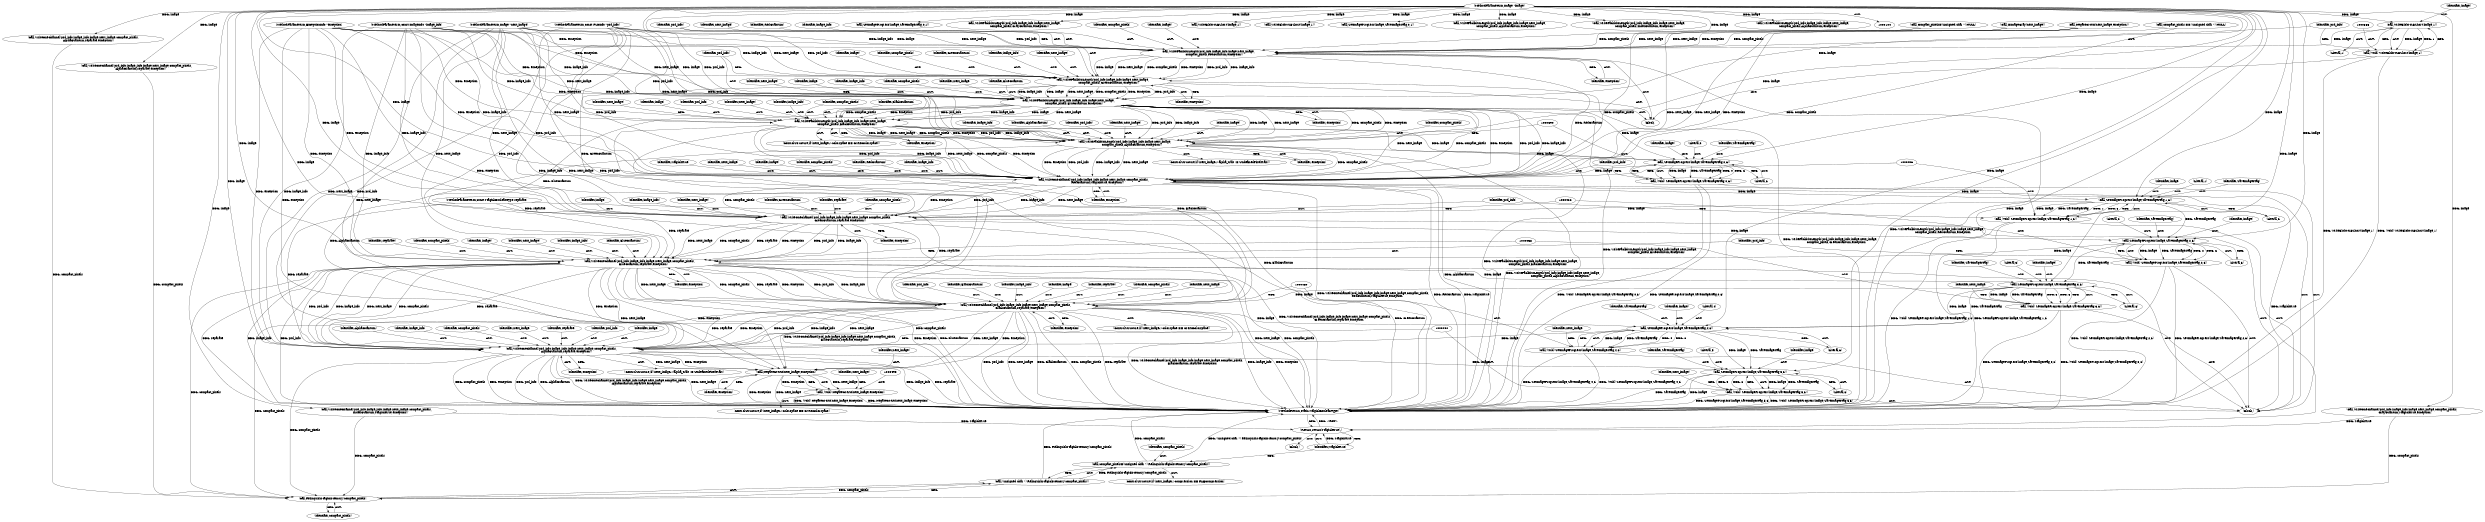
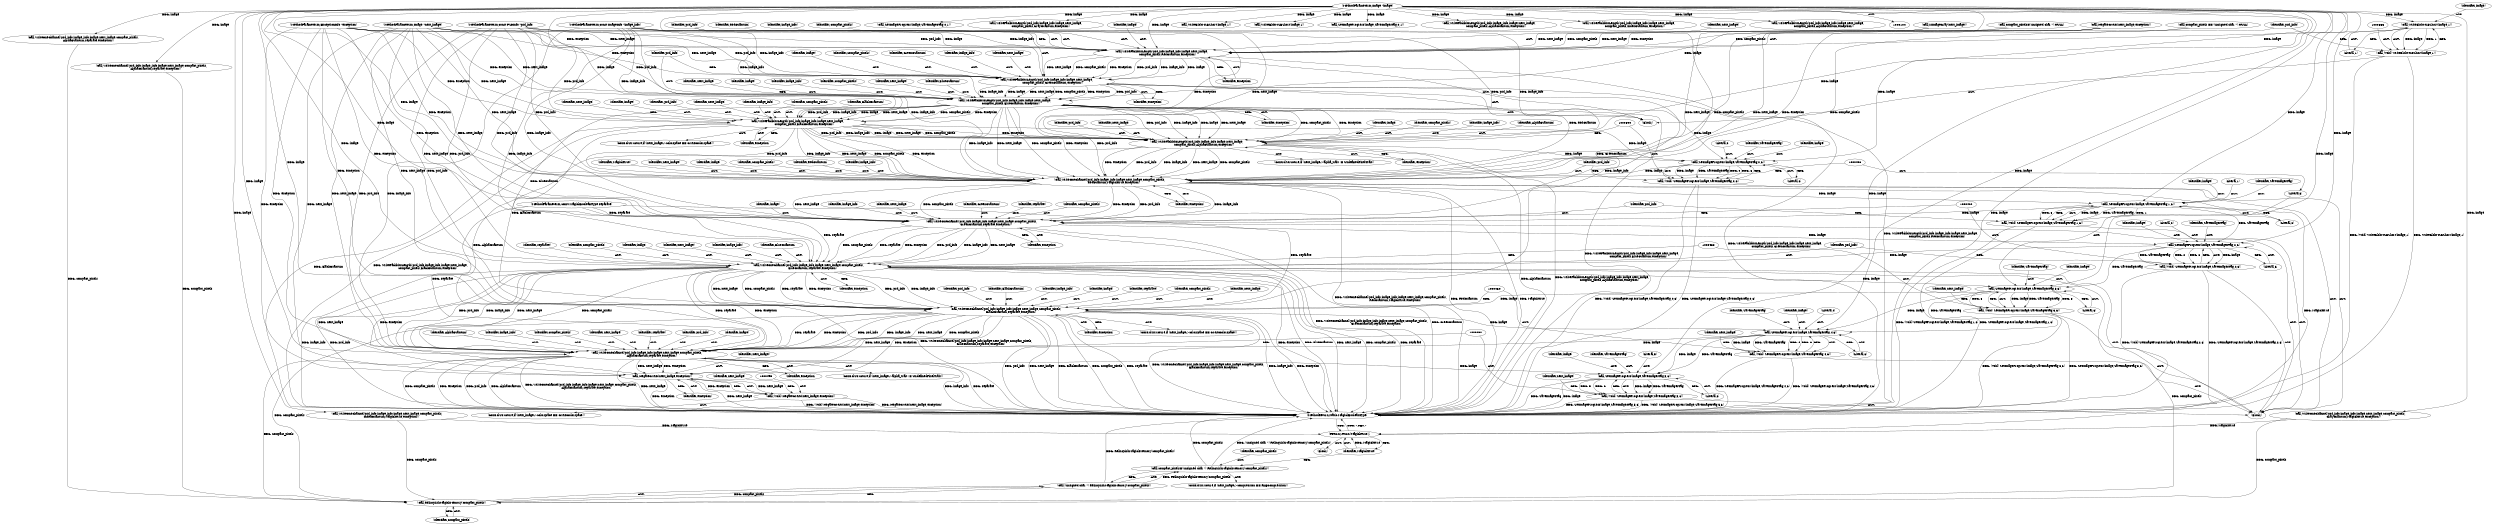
(1985, 175) -> (2089, 173)
